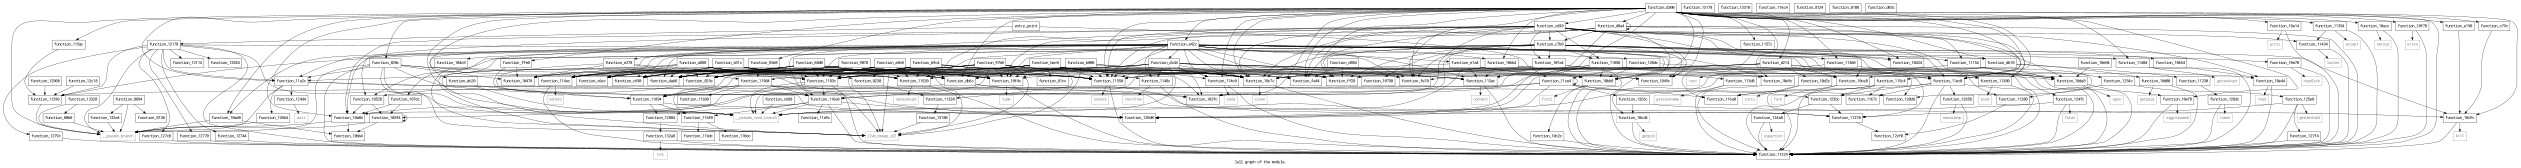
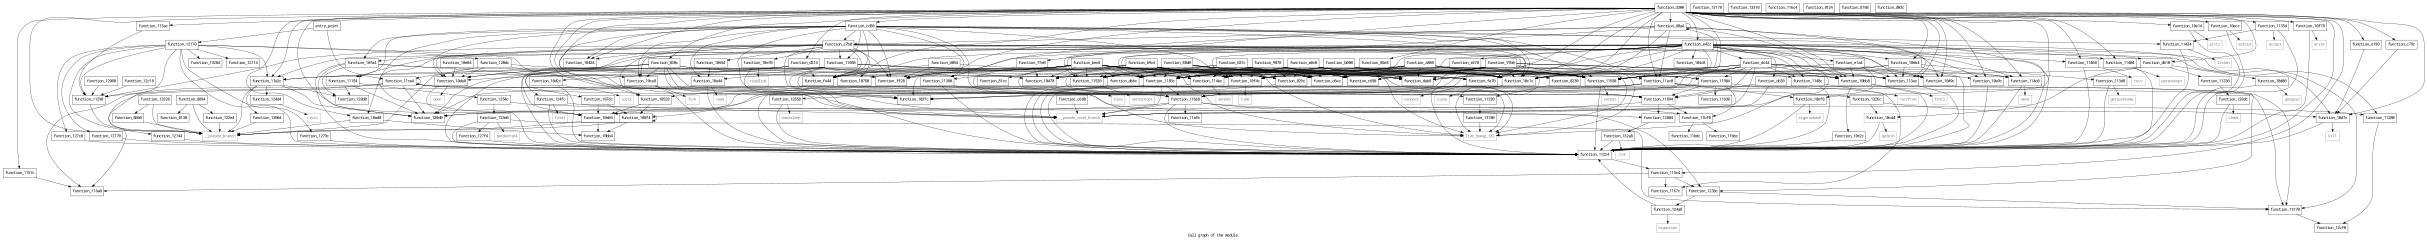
(518, 20) -> (835, 104)
(1813, 72) -> none
(1480, 91) -> (1445, 90)
(1790, 103) -> (1629, 164)
